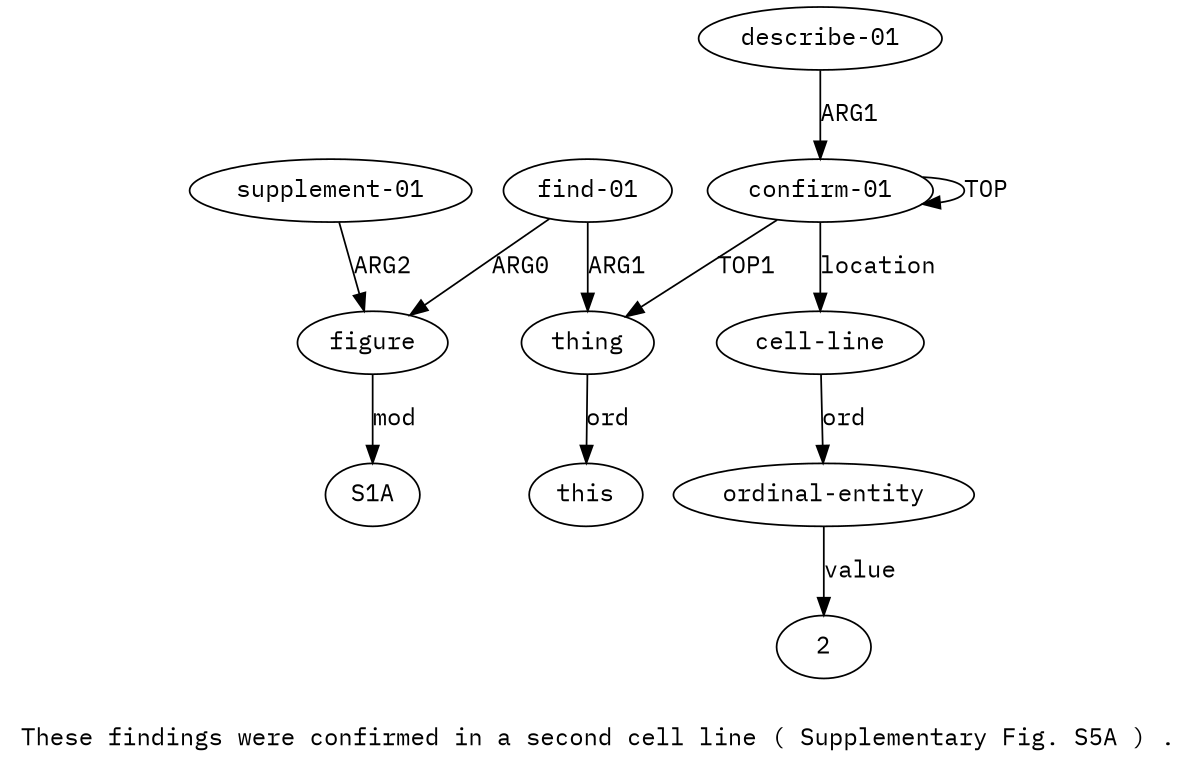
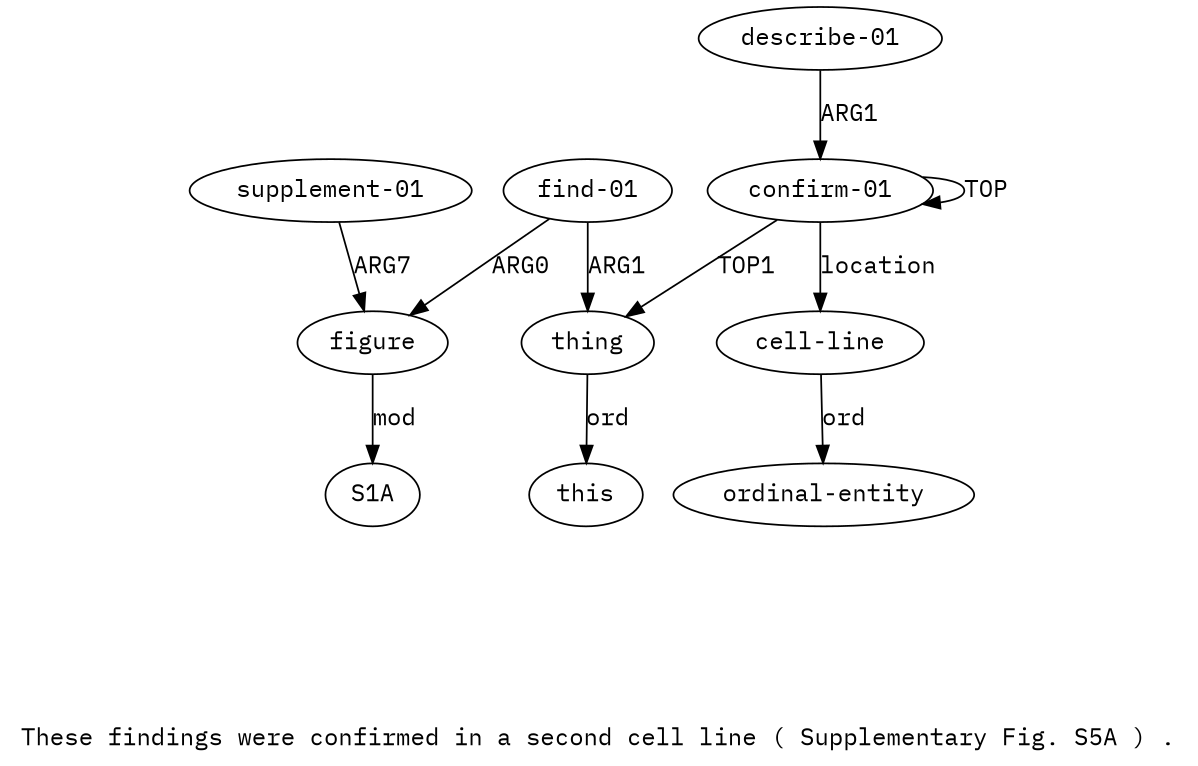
(383, 267) -> (383, 267)
(824, 647) -> none
